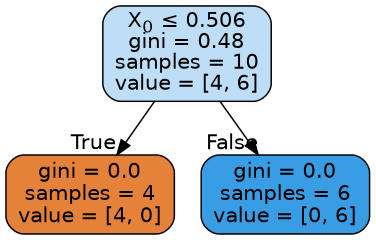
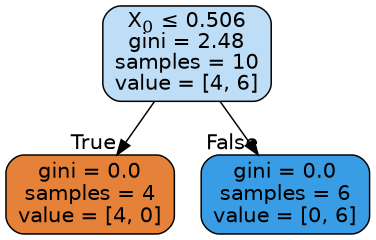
(187, 42) -> (187, 42)
